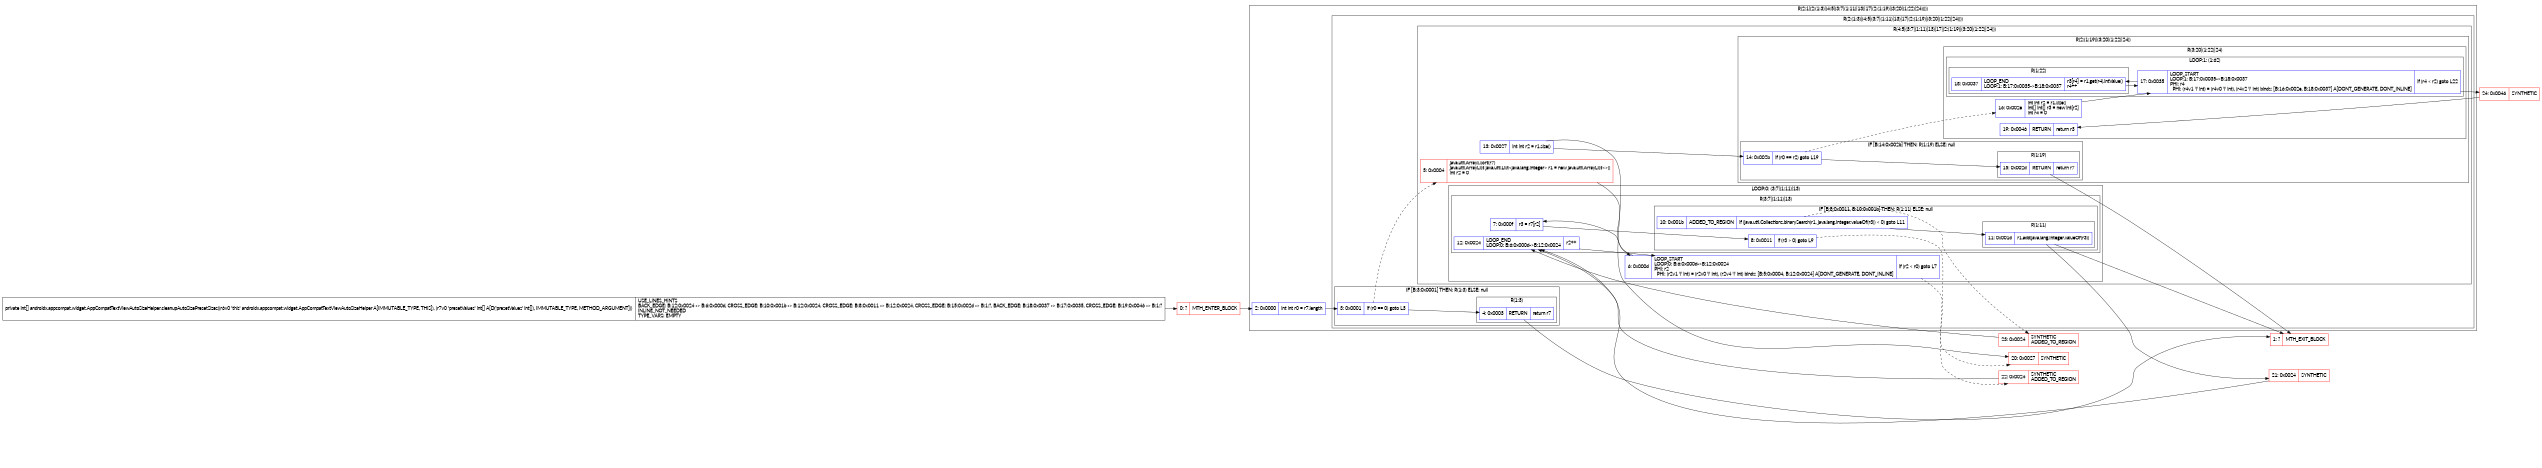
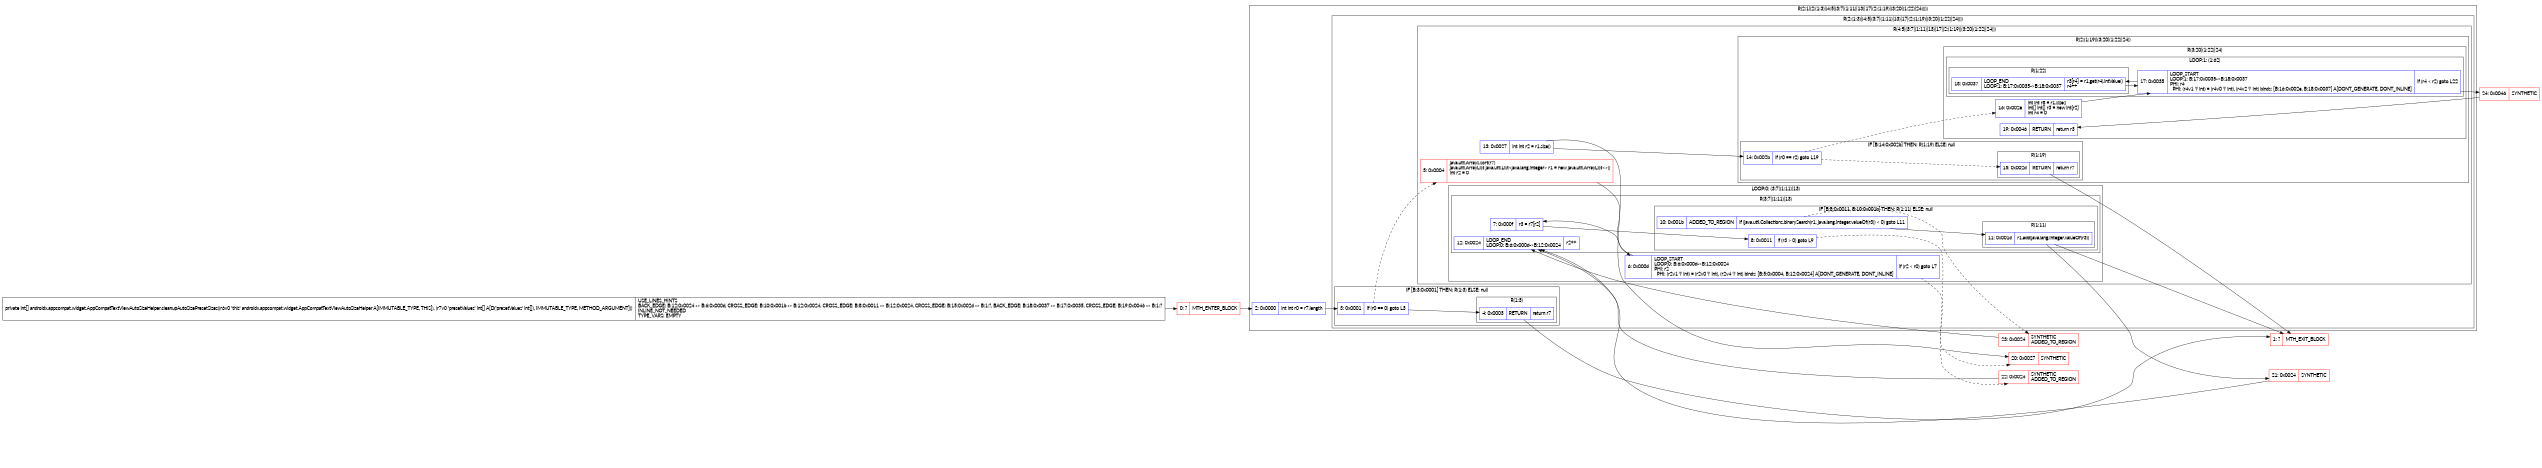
(2047, 103) -> (2047, 103)
(1909, 163) -> (1909, 163)
(1597, 251) -> none
